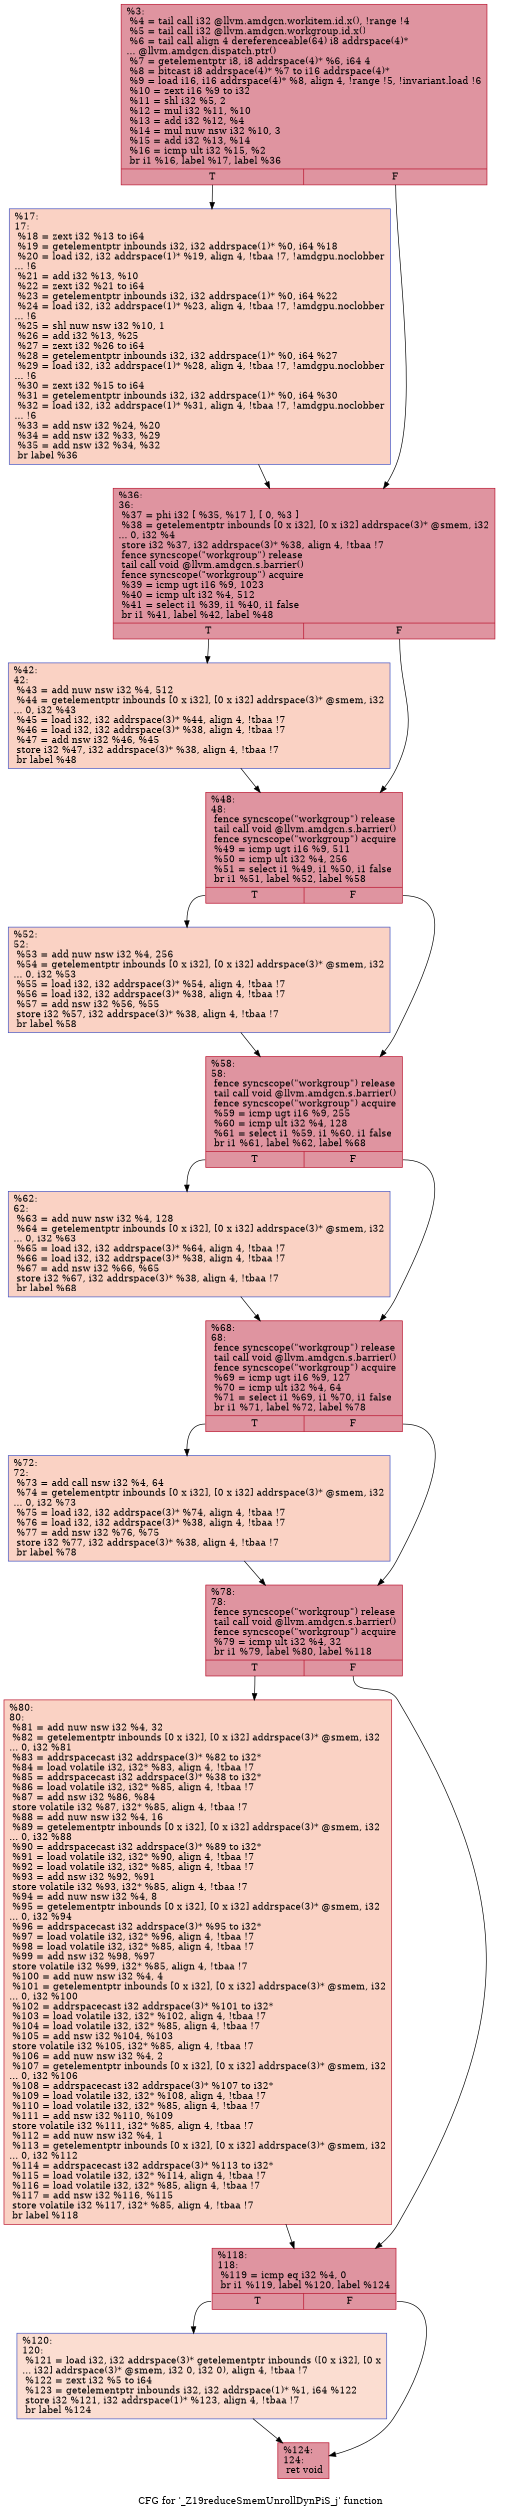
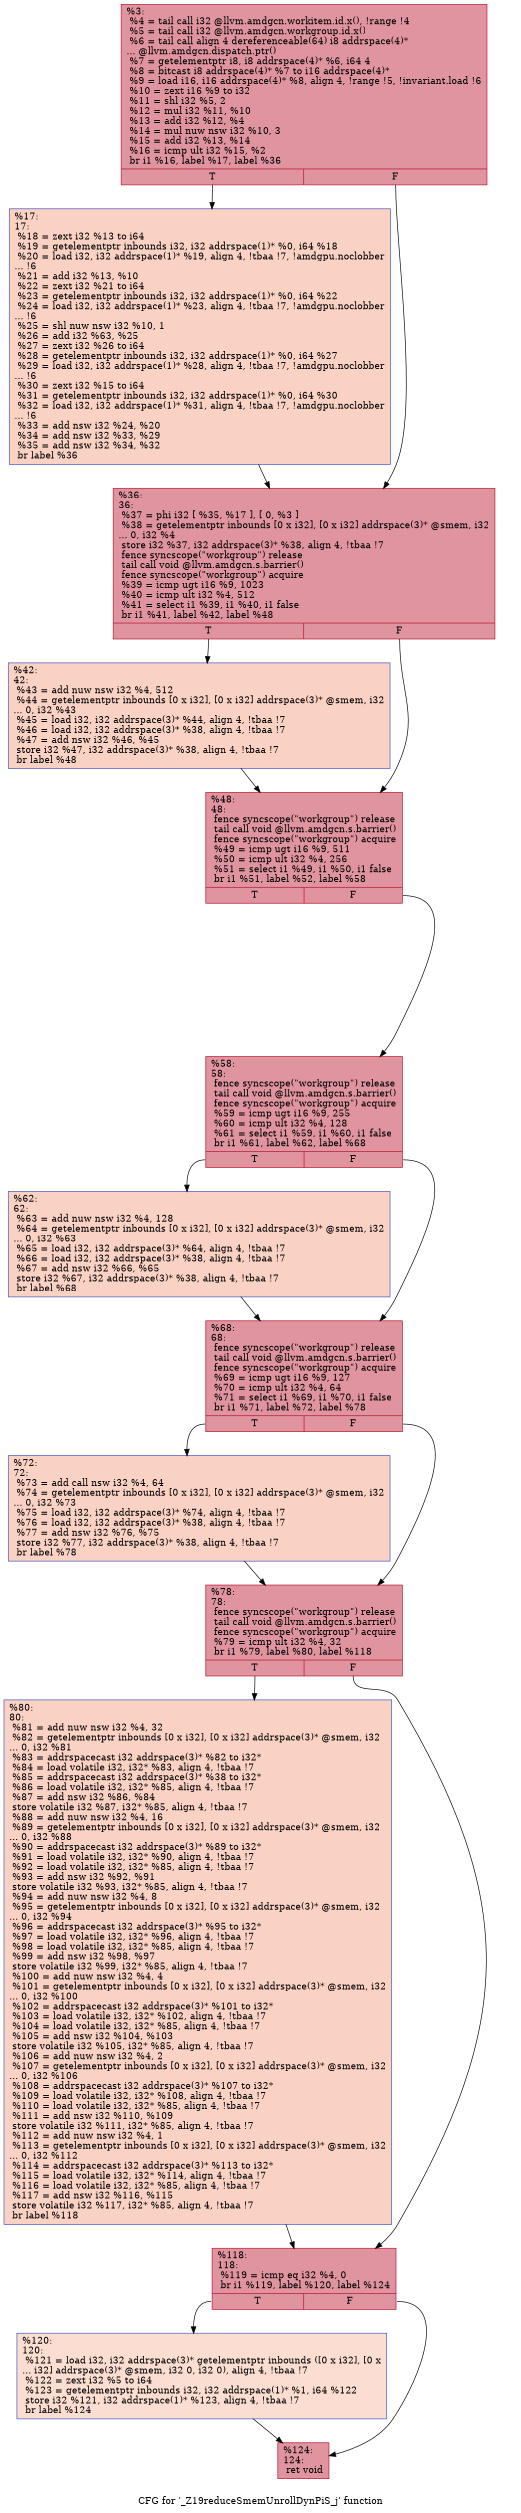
(77, 336) -> (77, 336)
(199, 980) -> none
(198, 1962) -> (198, 1962)
